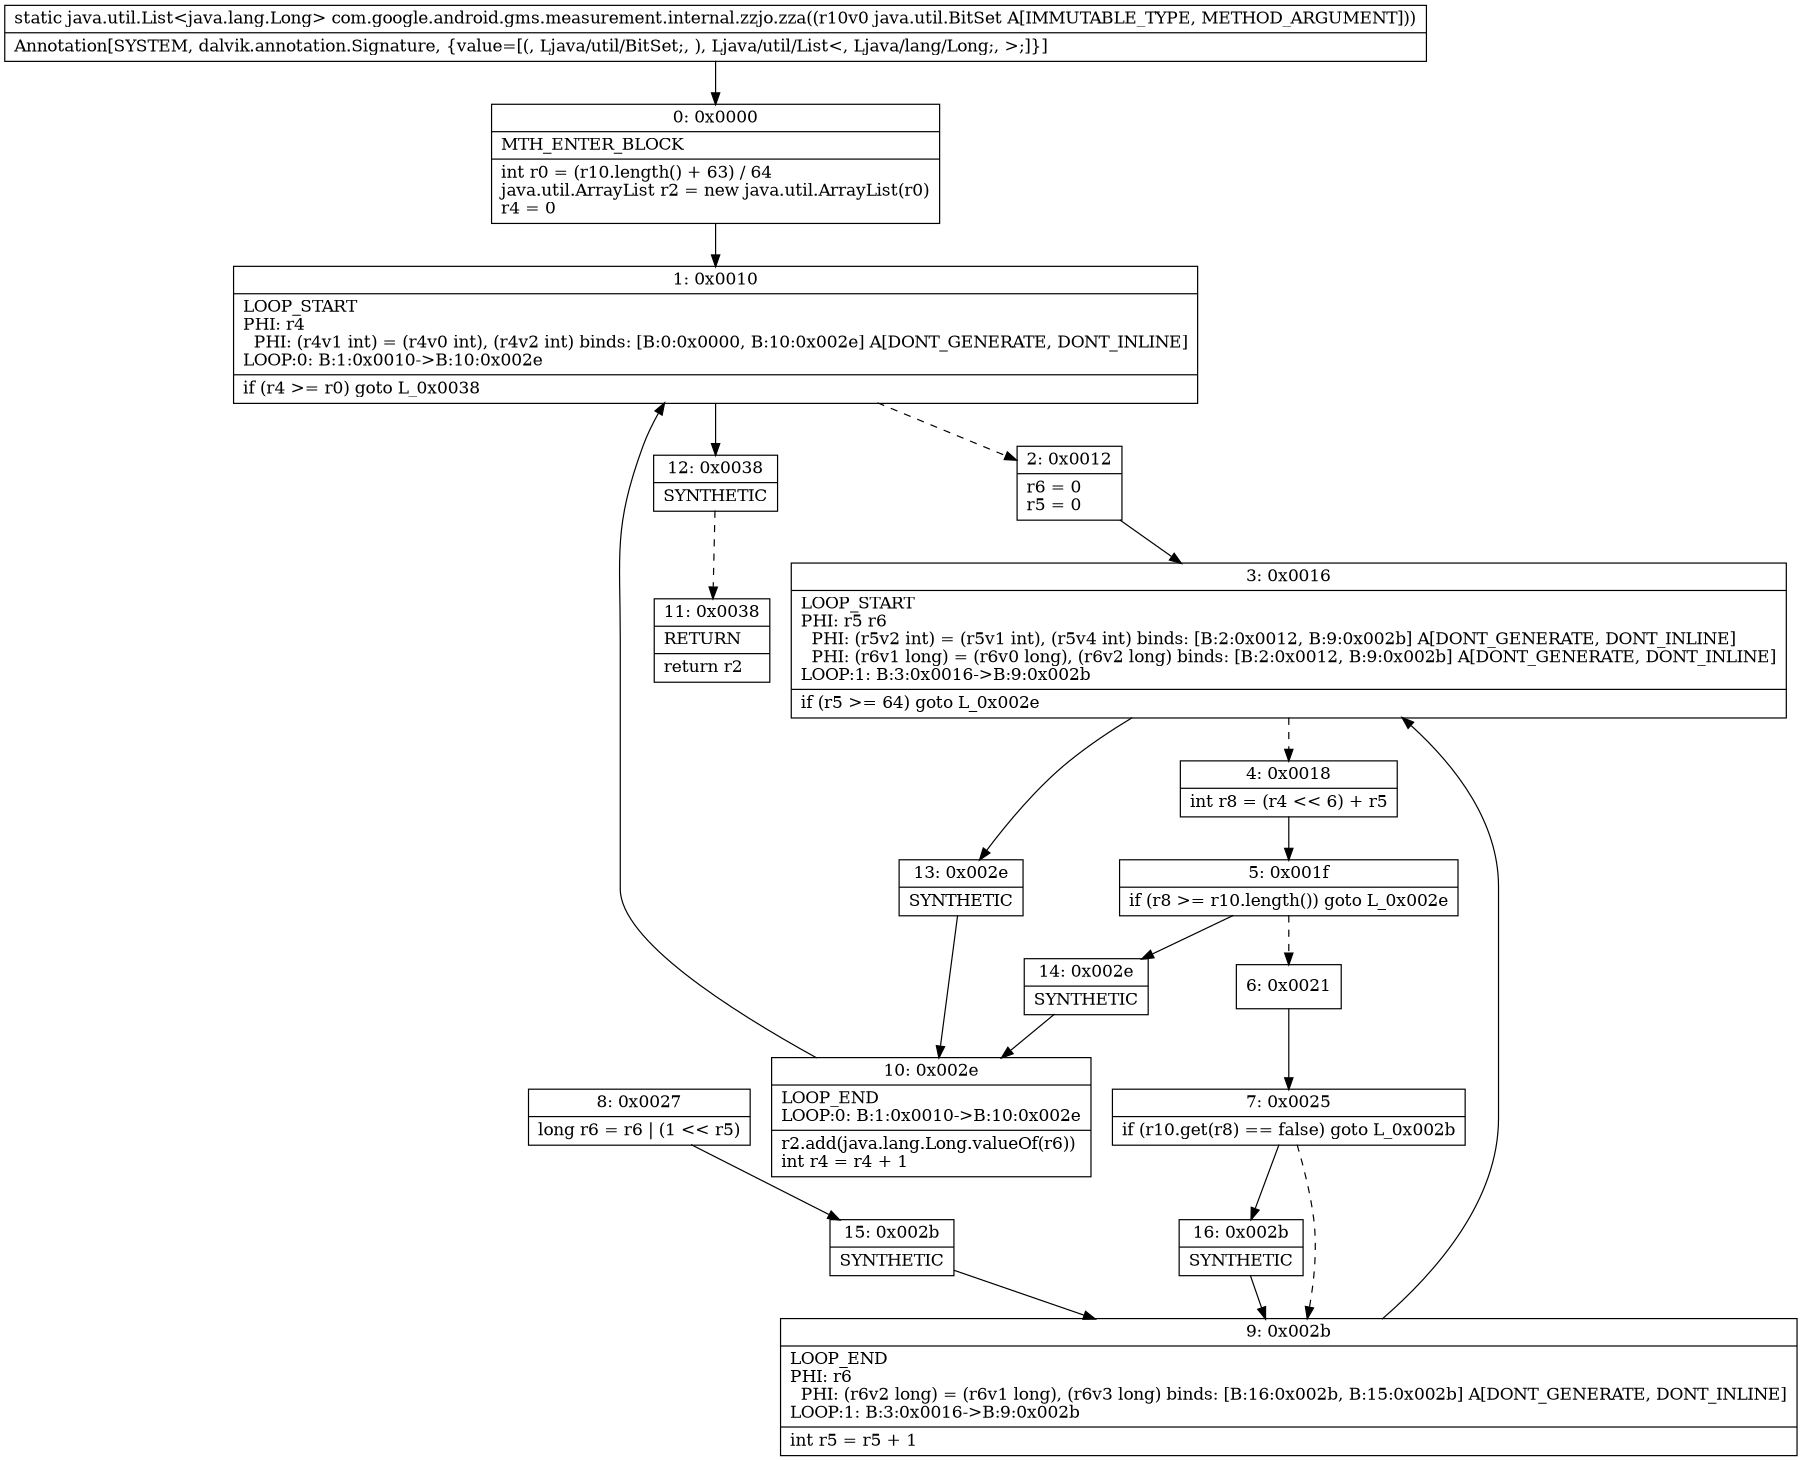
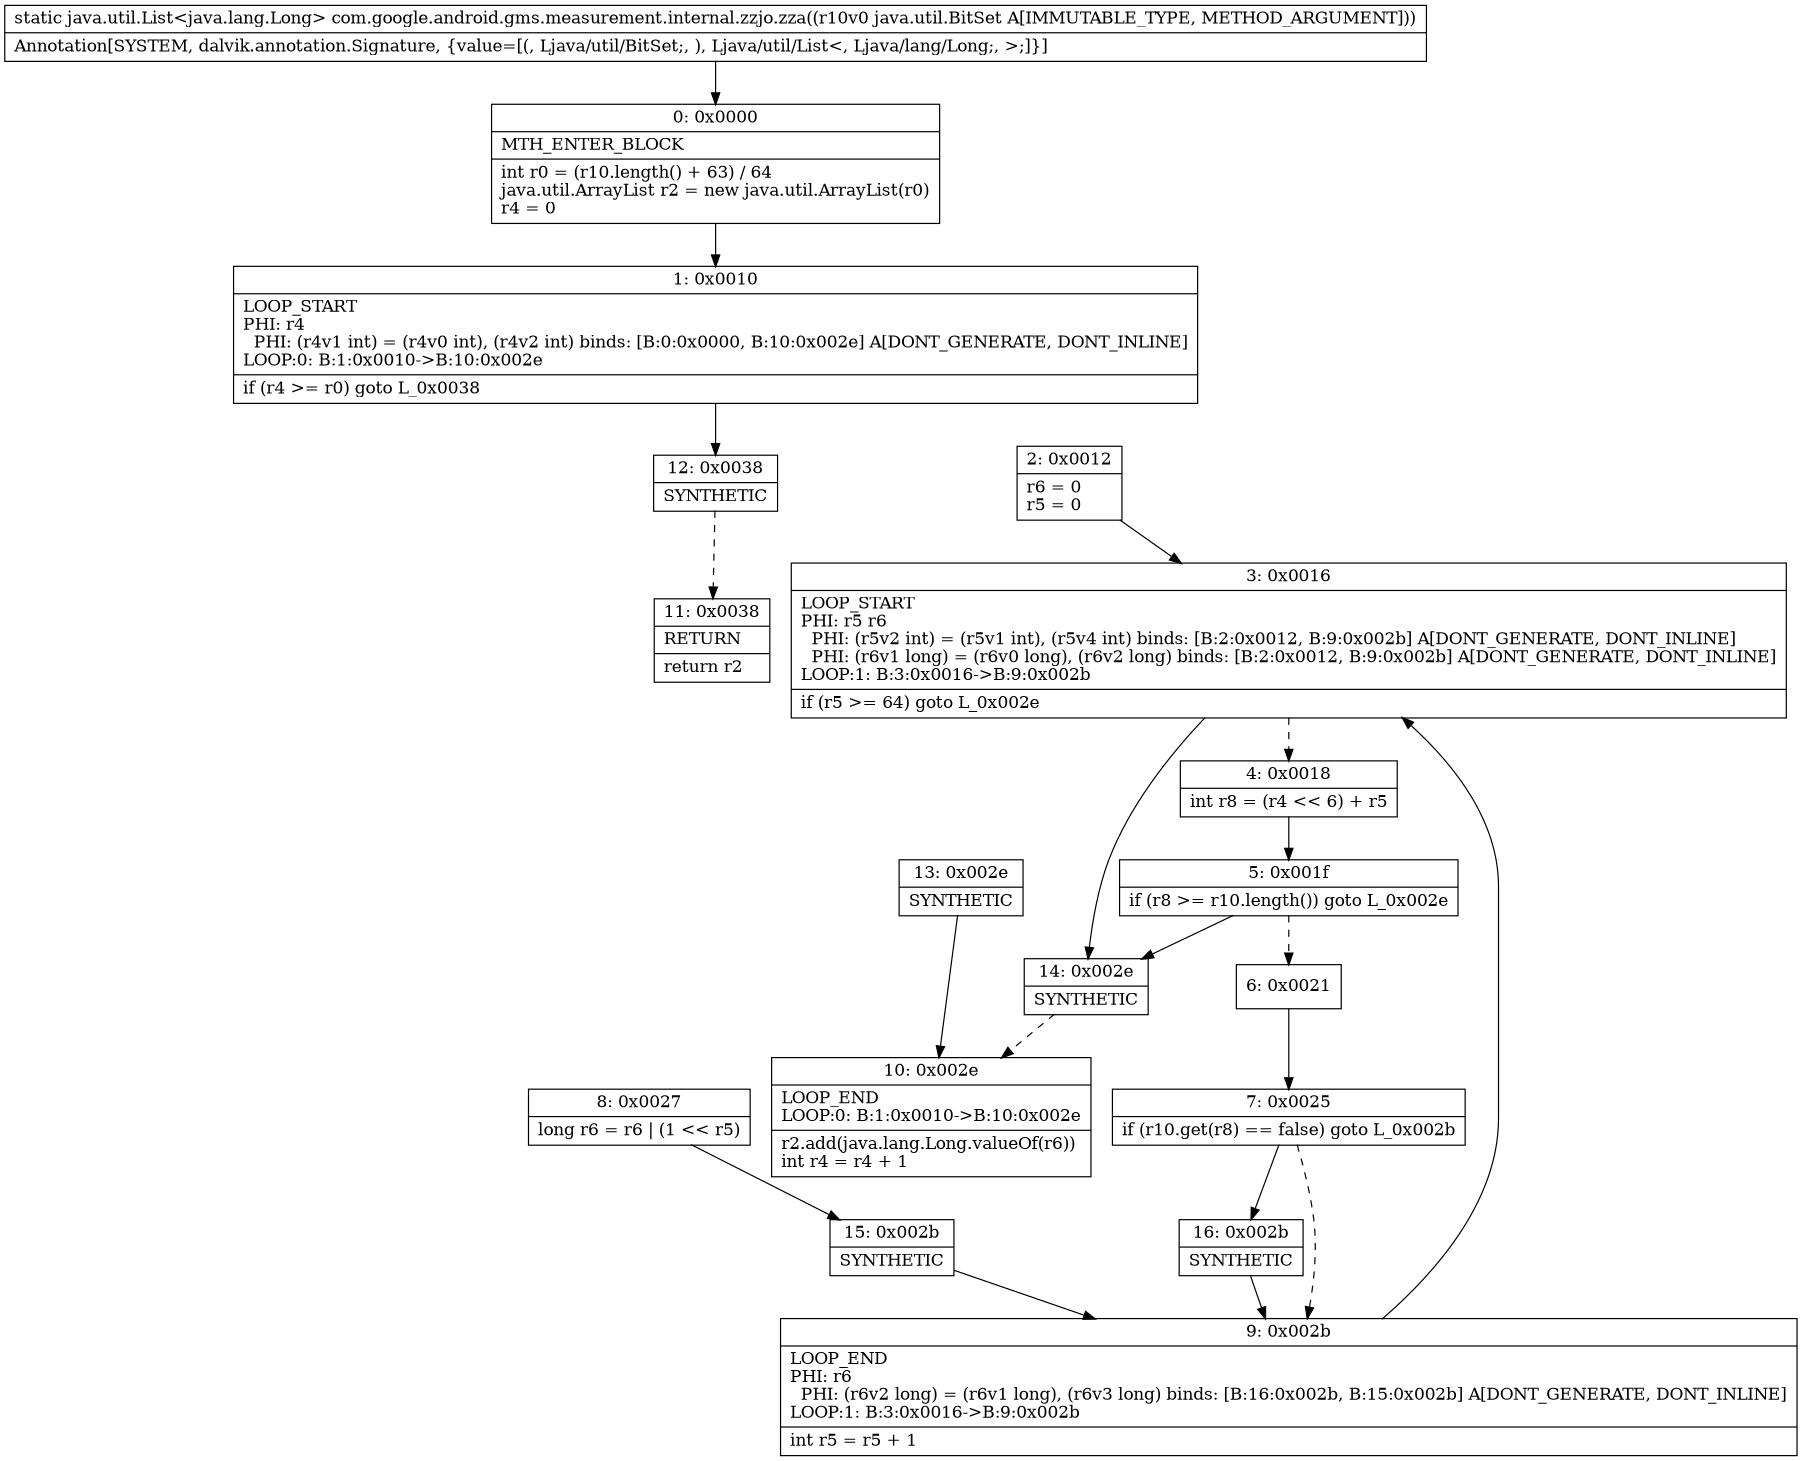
(942, 429) -> none
(1052, 776) -> (1126, 822)
(620, 781) -> none
(1033, 1032) -> (1033, 1032)
